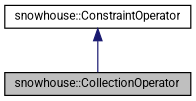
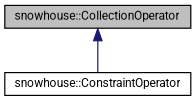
(98, 57) -> (98, 57)
